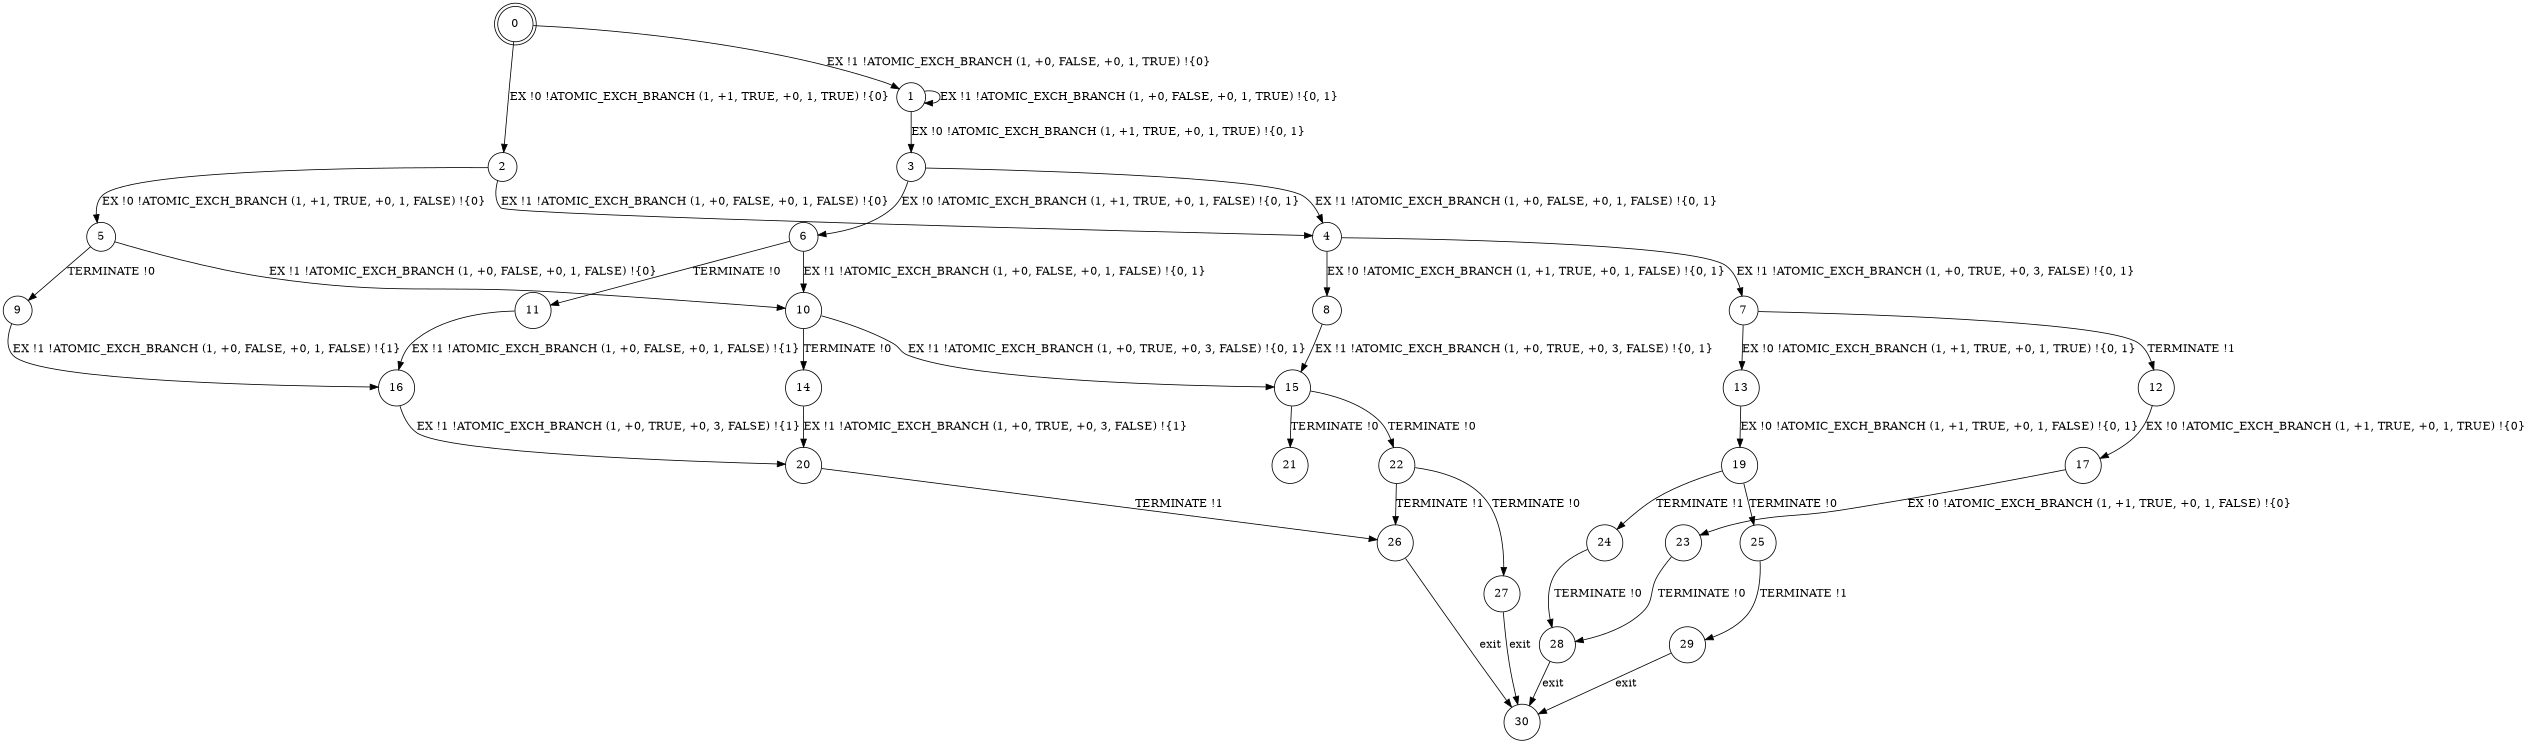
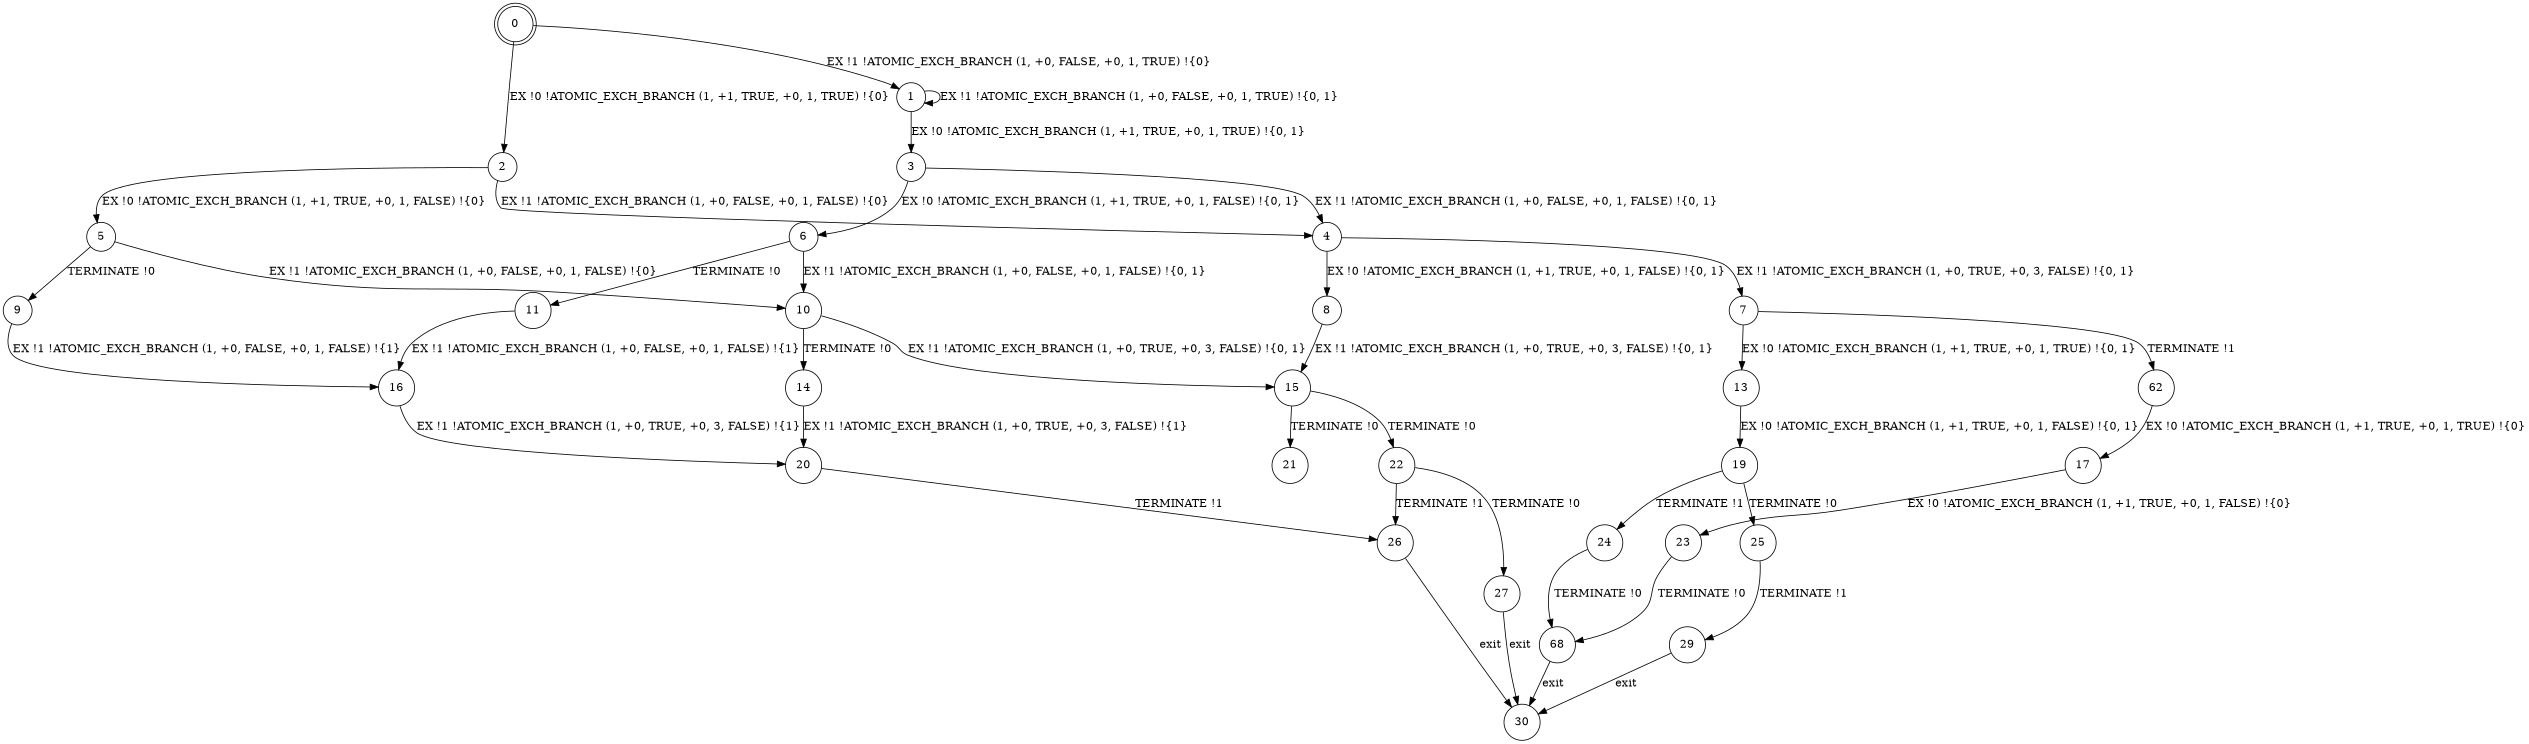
(2156, 388) -> (2156, 388)
(1557, 645) -> (1557, 645)
